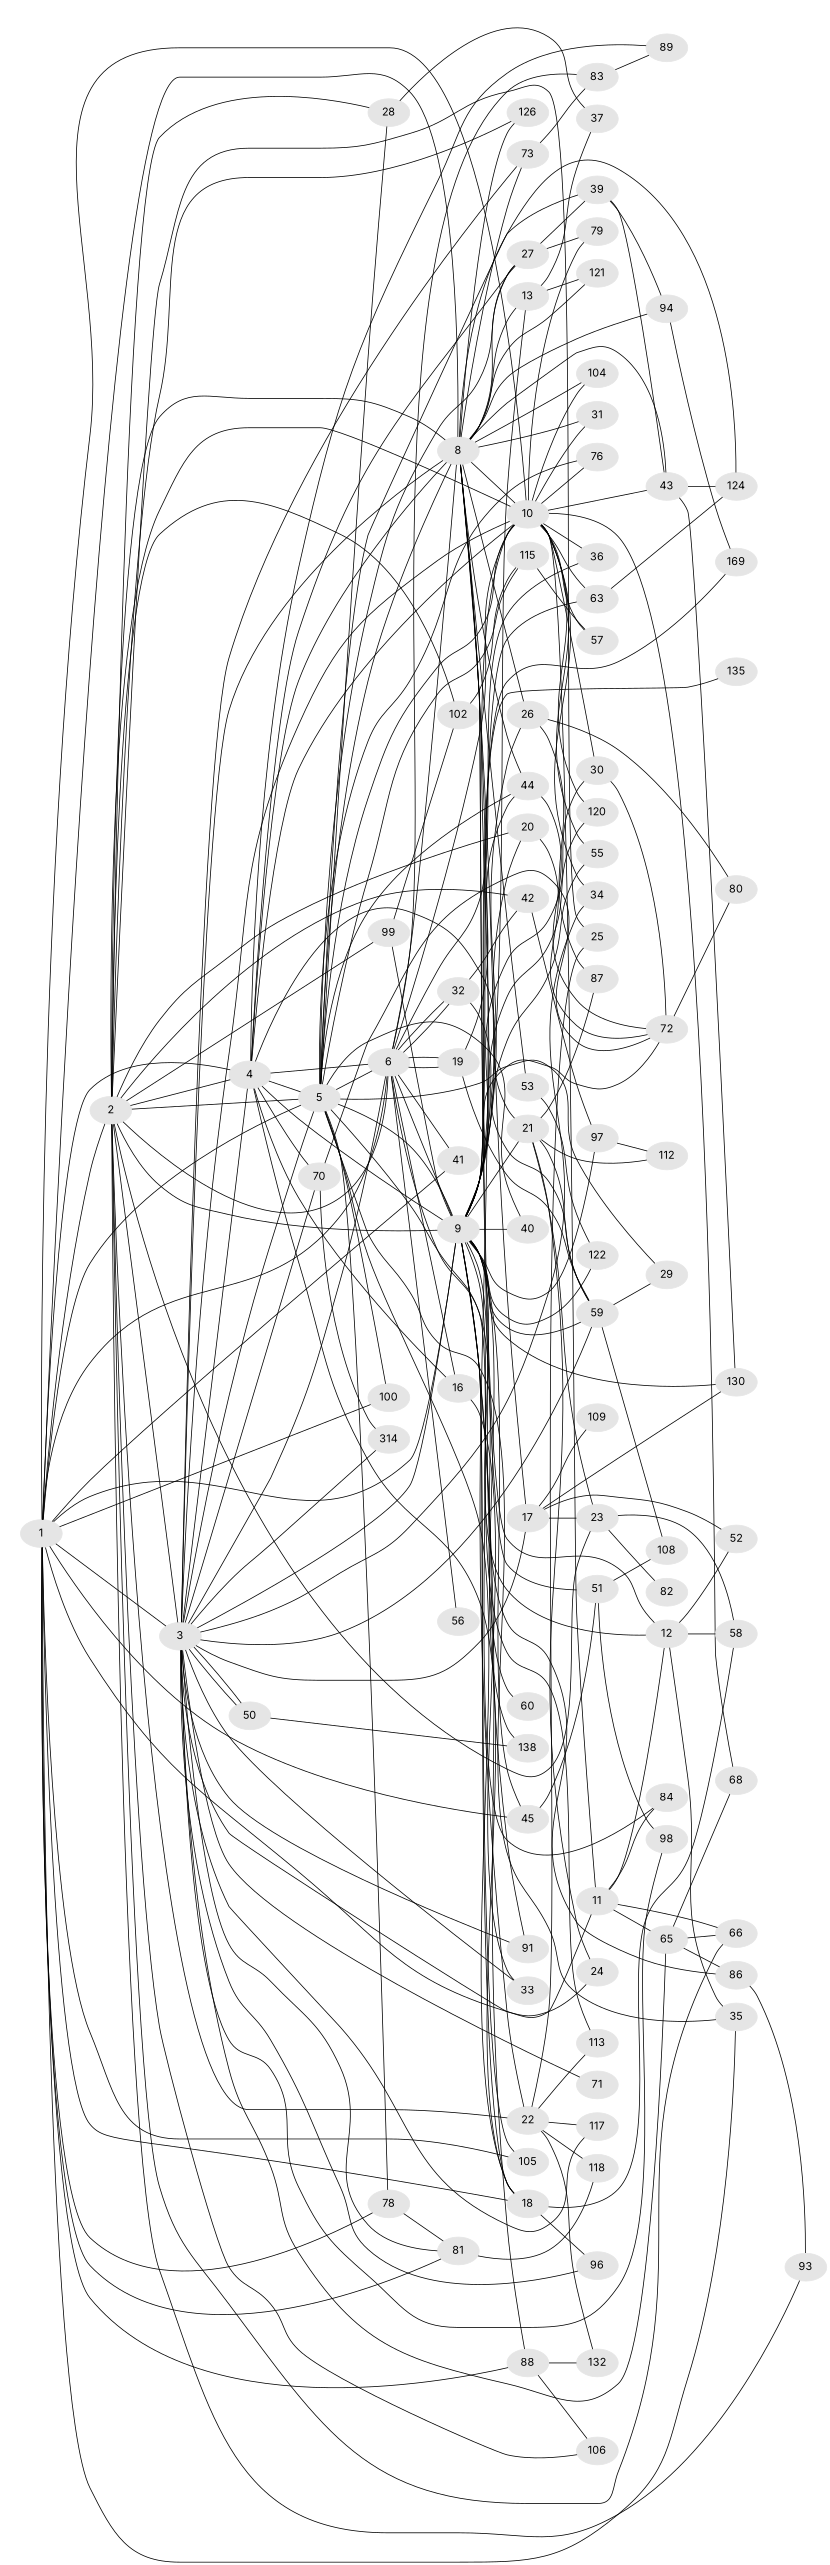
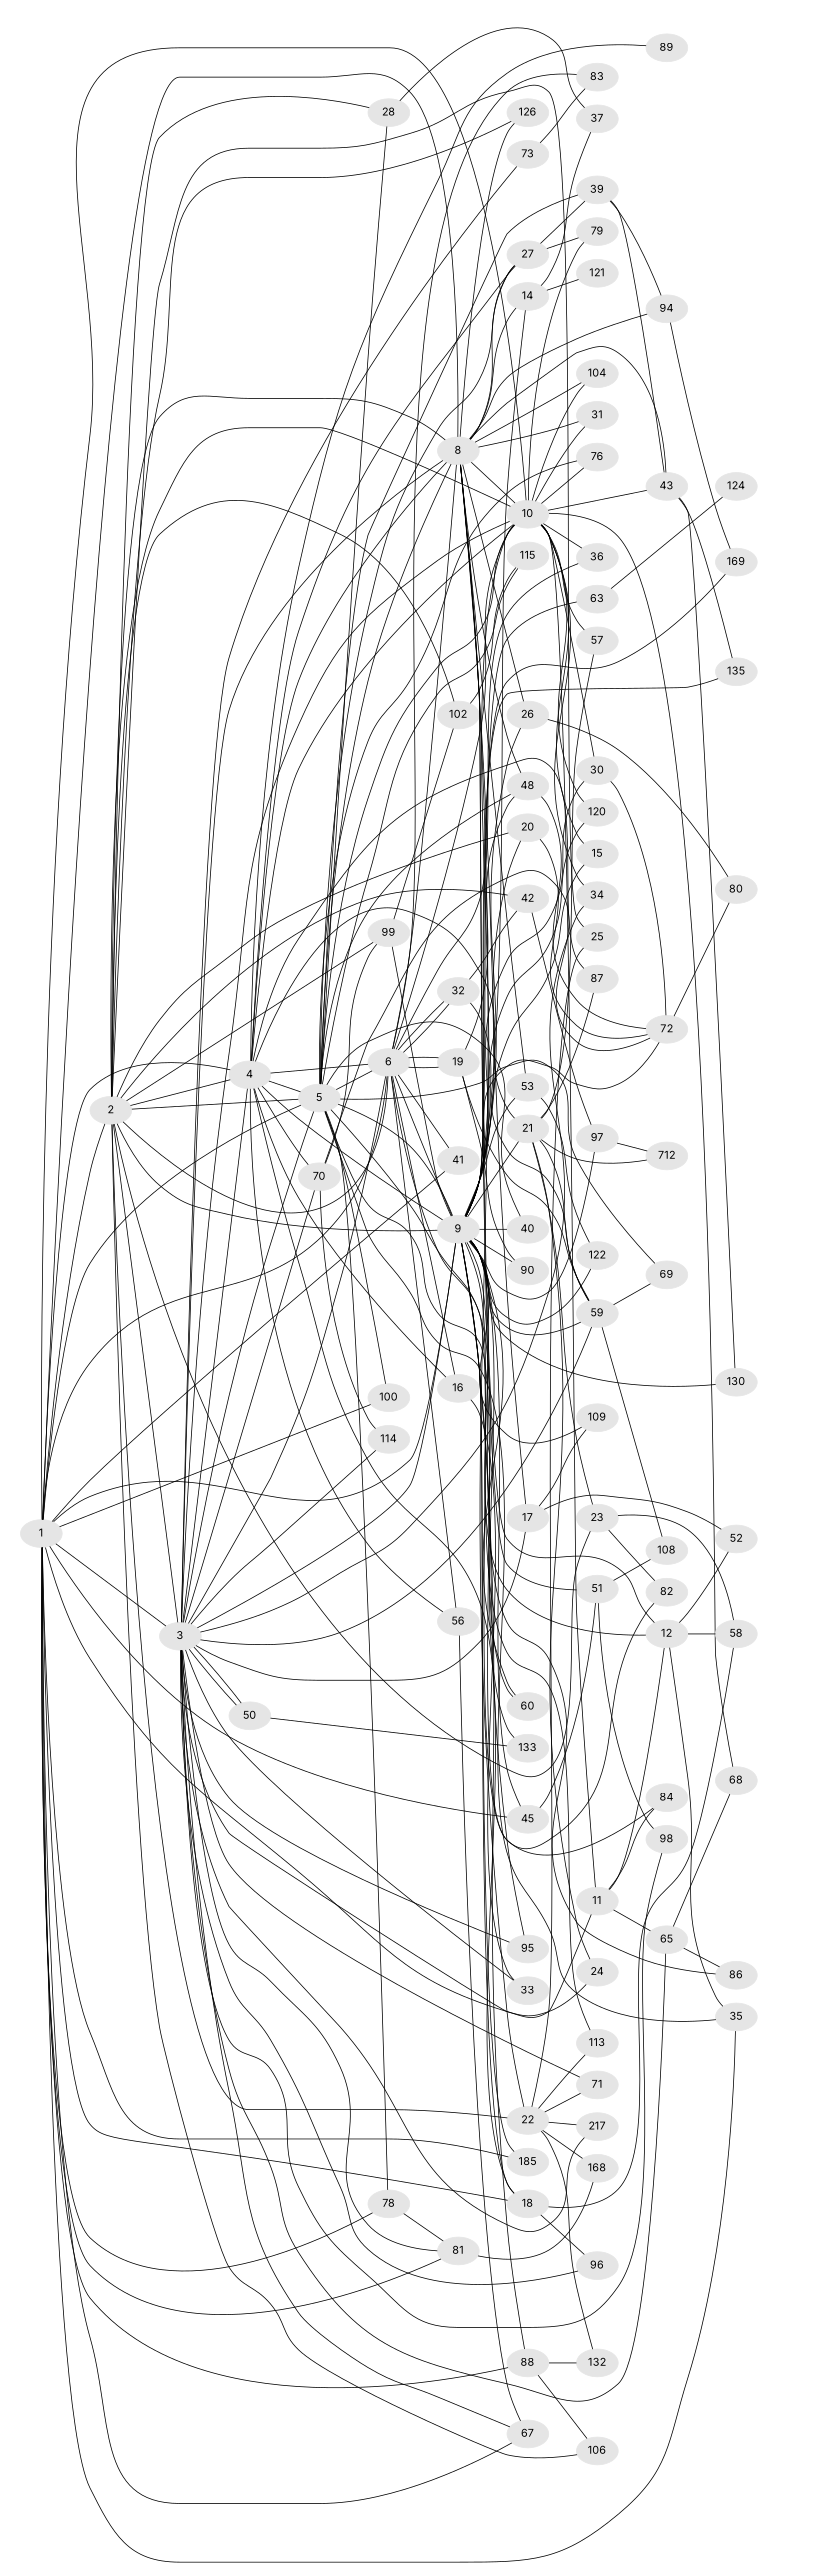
(632, 62) -> none
(610, 166) -> none
(528, 296) -> (528, 296)
(481, 321) -> none
(503, 357) -> none
(702, 486) -> (710, 576)
(563, 557) -> none
(550, 586) -> (575, 770)
(528, 786) -> (528, 786)
(561, 848) -> (421, 803)
(597, 854) -> (597, 854)
none -> (349, 1047)
none -> (488, 1156)
(667, 1156) -> (667, 1156)
none -> (528, 1271)
(667, 1275) -> (667, 1275)
none -> (288, 1375)
none -> (503, 1375)
none -> (508, 1435)
(389, 1439) -> (389, 1439)
(631, 1450) -> none
(473, 1502) -> (469, 1331)
(563, 1518) -> none
(528, 1748) -> (528, 1748)
(736, 1934) -> none
(528, 1949) -> (528, 1949)
none -> (563, 2103)
(597, 2127) -> (597, 2127)
(528, 2162) -> (528, 2162)
(597, 2168) -> (597, 2168)
(806, 2267) -> none
none -> (528, 2434)
